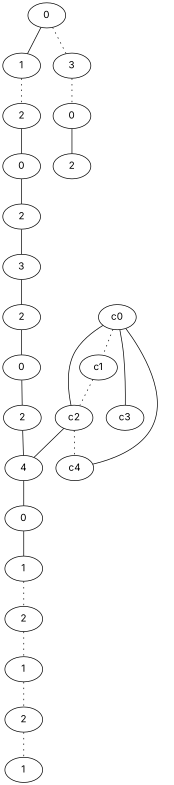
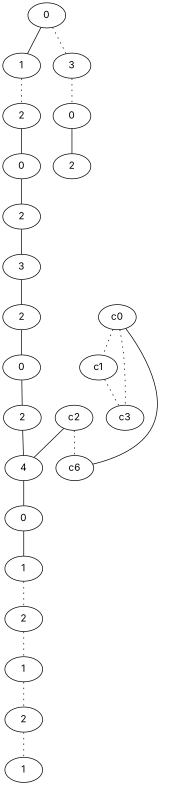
(72, 359) -> none
(125, 367) -> (125, 367)
(86, 392) -> (112, 393)
(75, 468) -> (75, 468)
